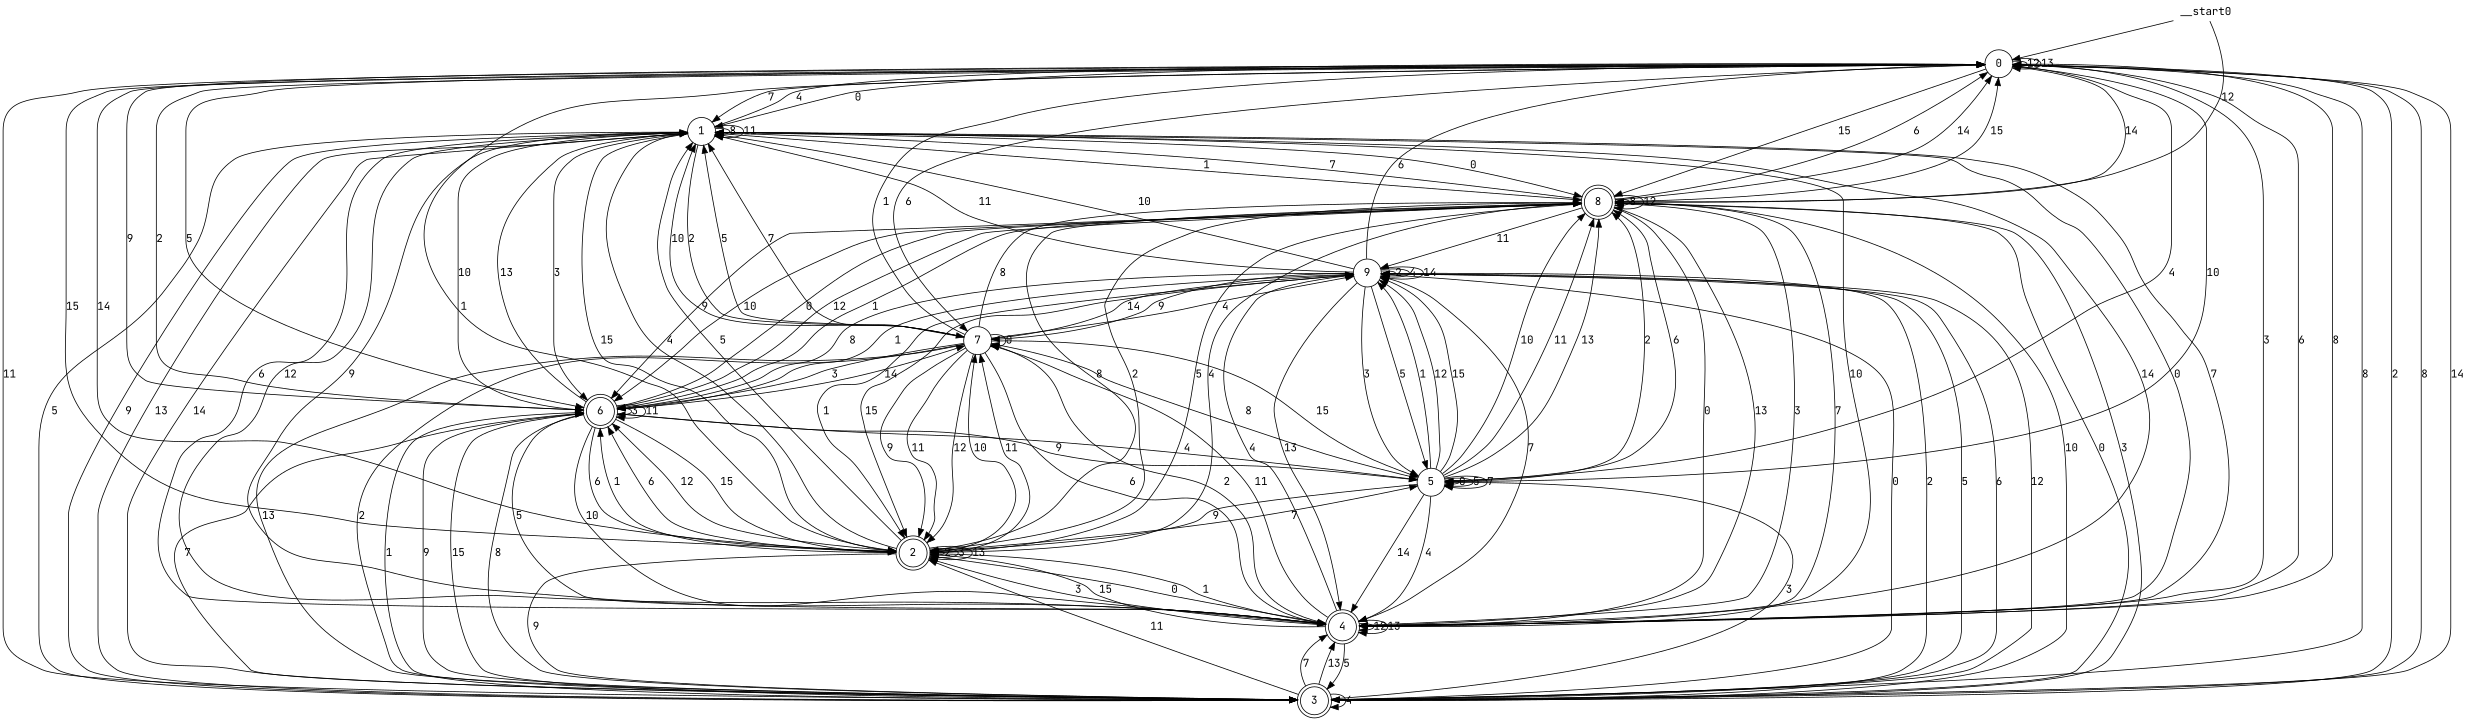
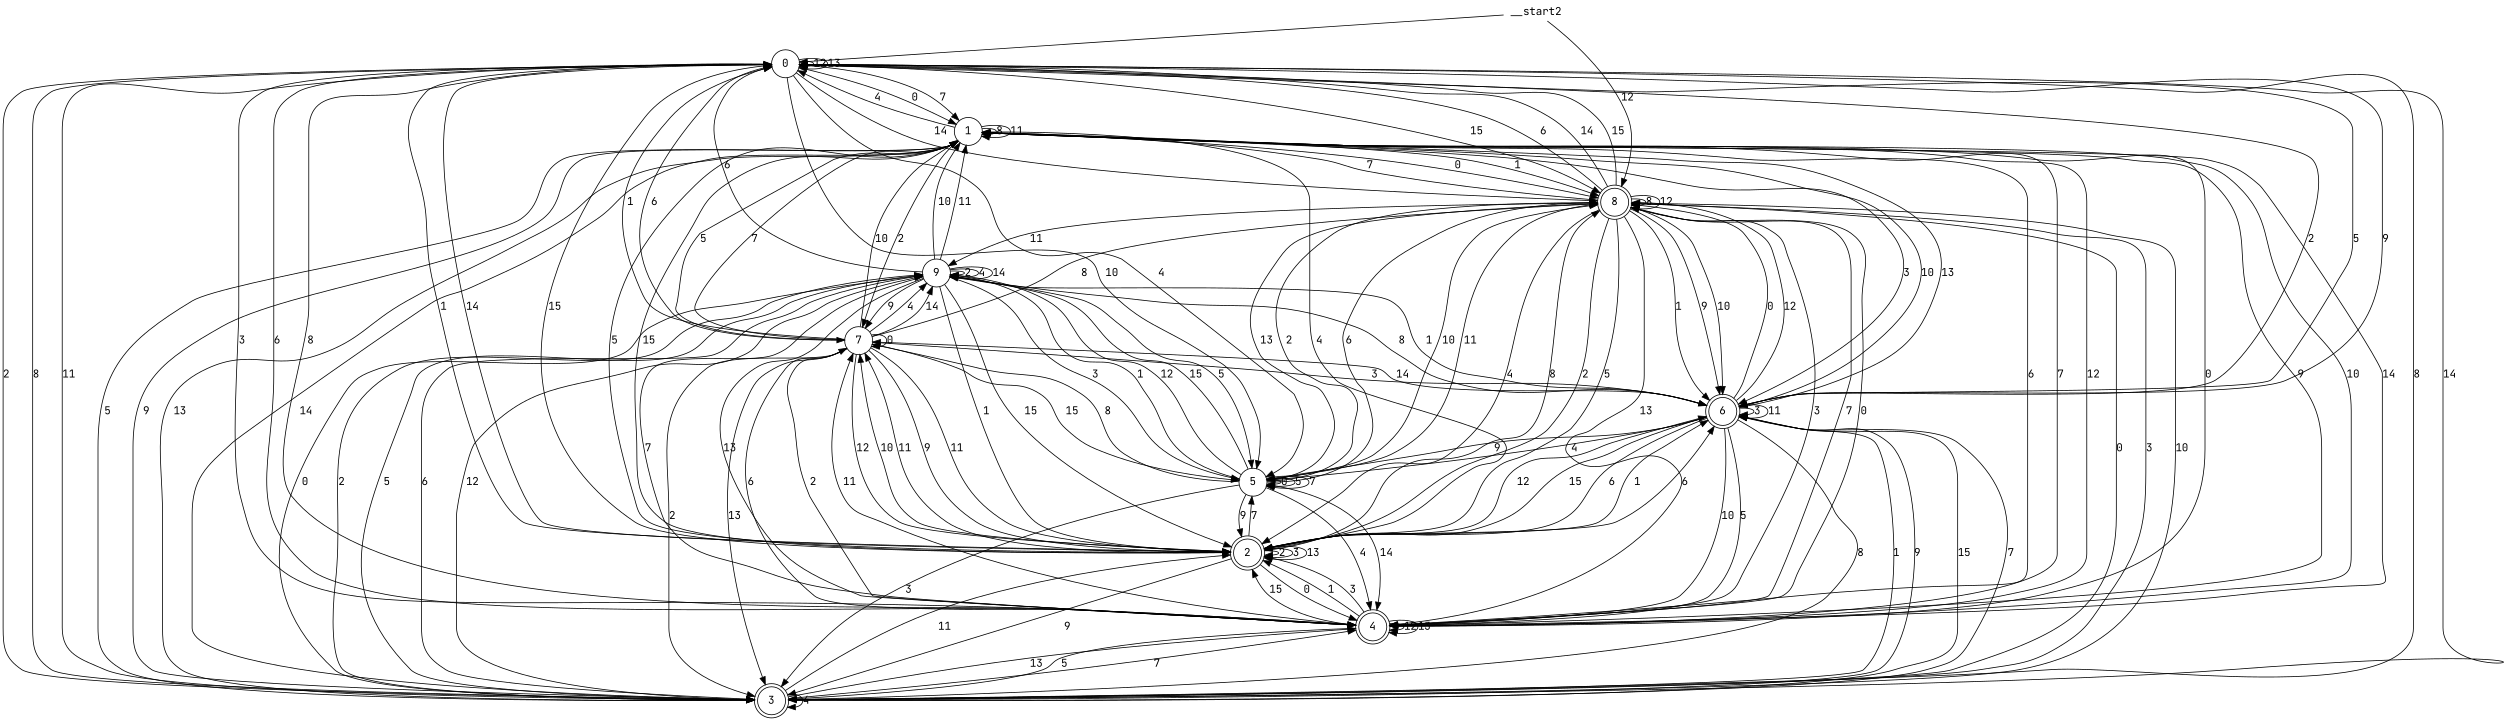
(2206, 12) -> (1536, 12)
(1229, 409) -> none
(1735, 625) -> (960, 561)
